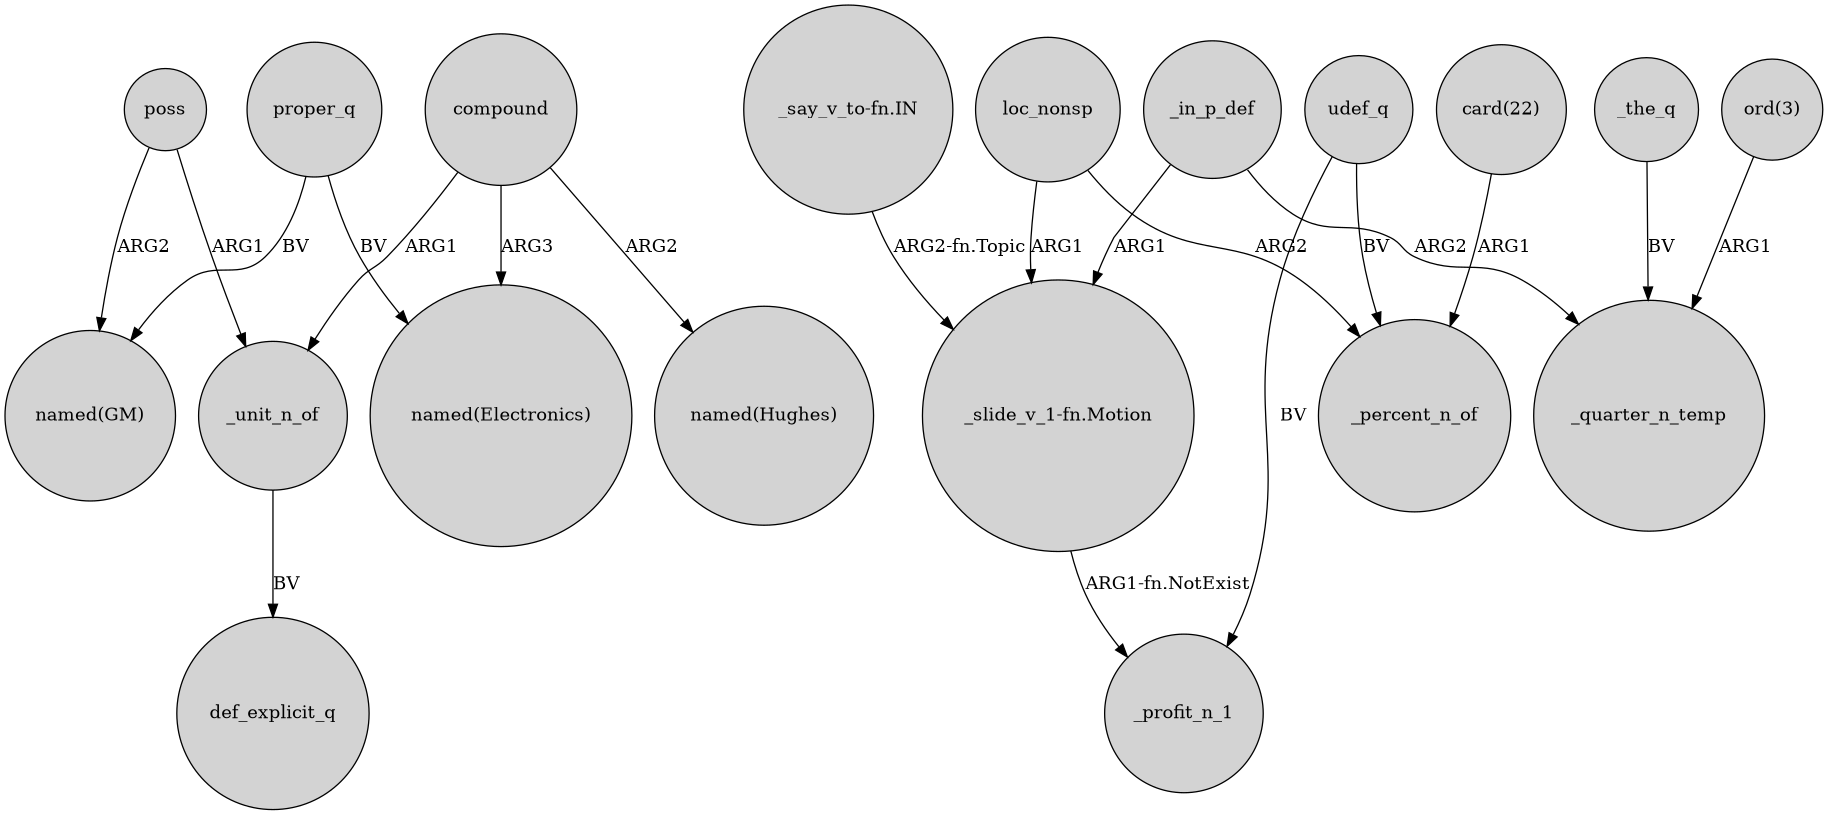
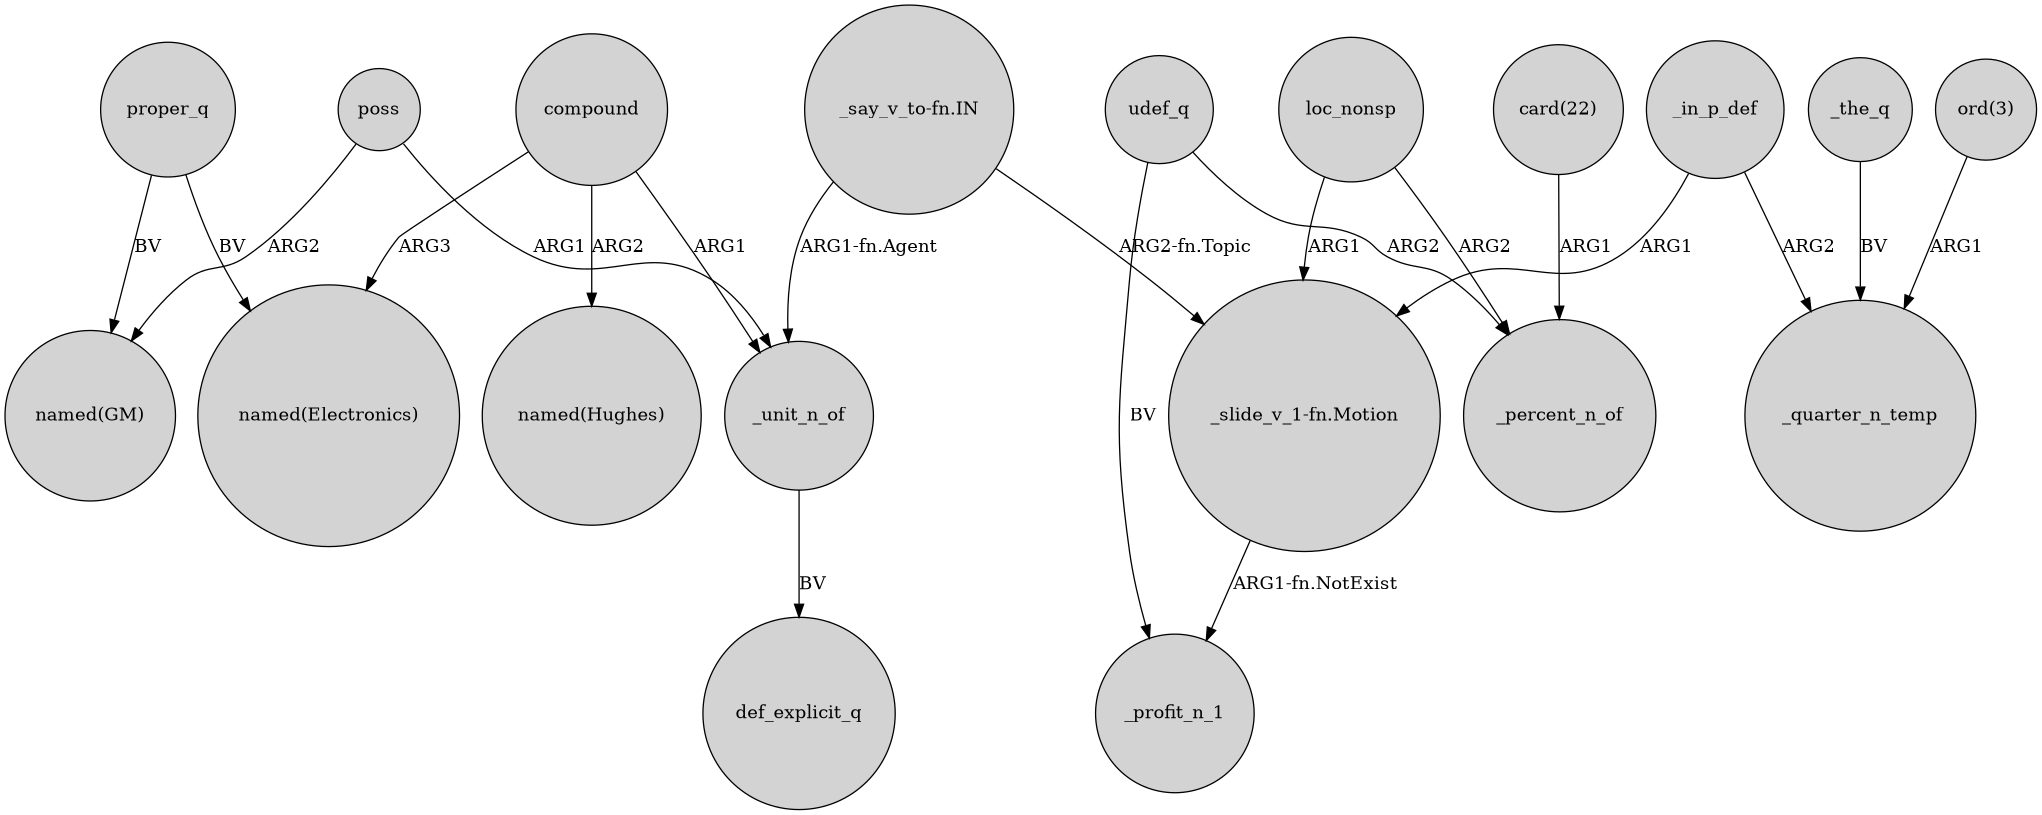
(1376, 247) -> (1414, 247)
none -> (796, 251)
